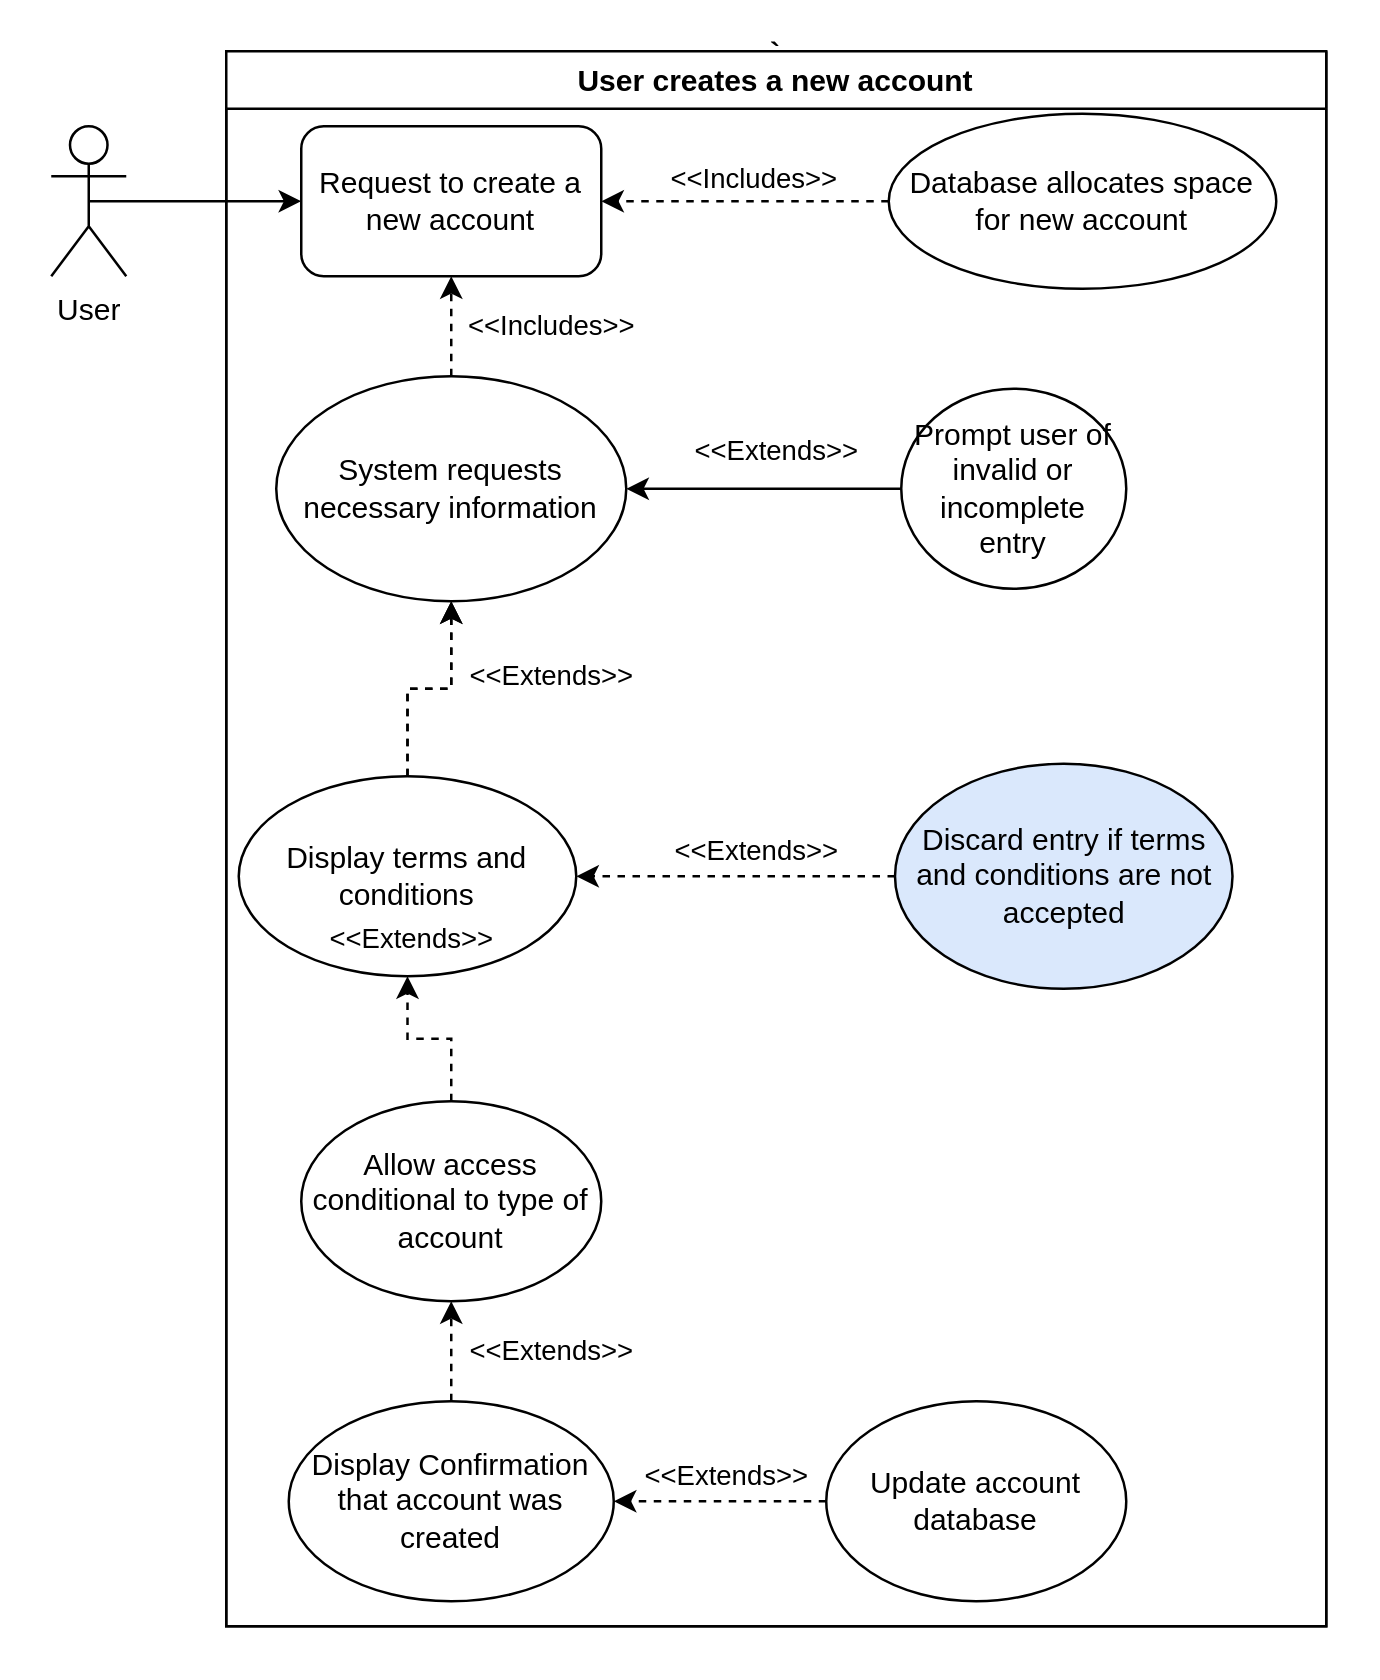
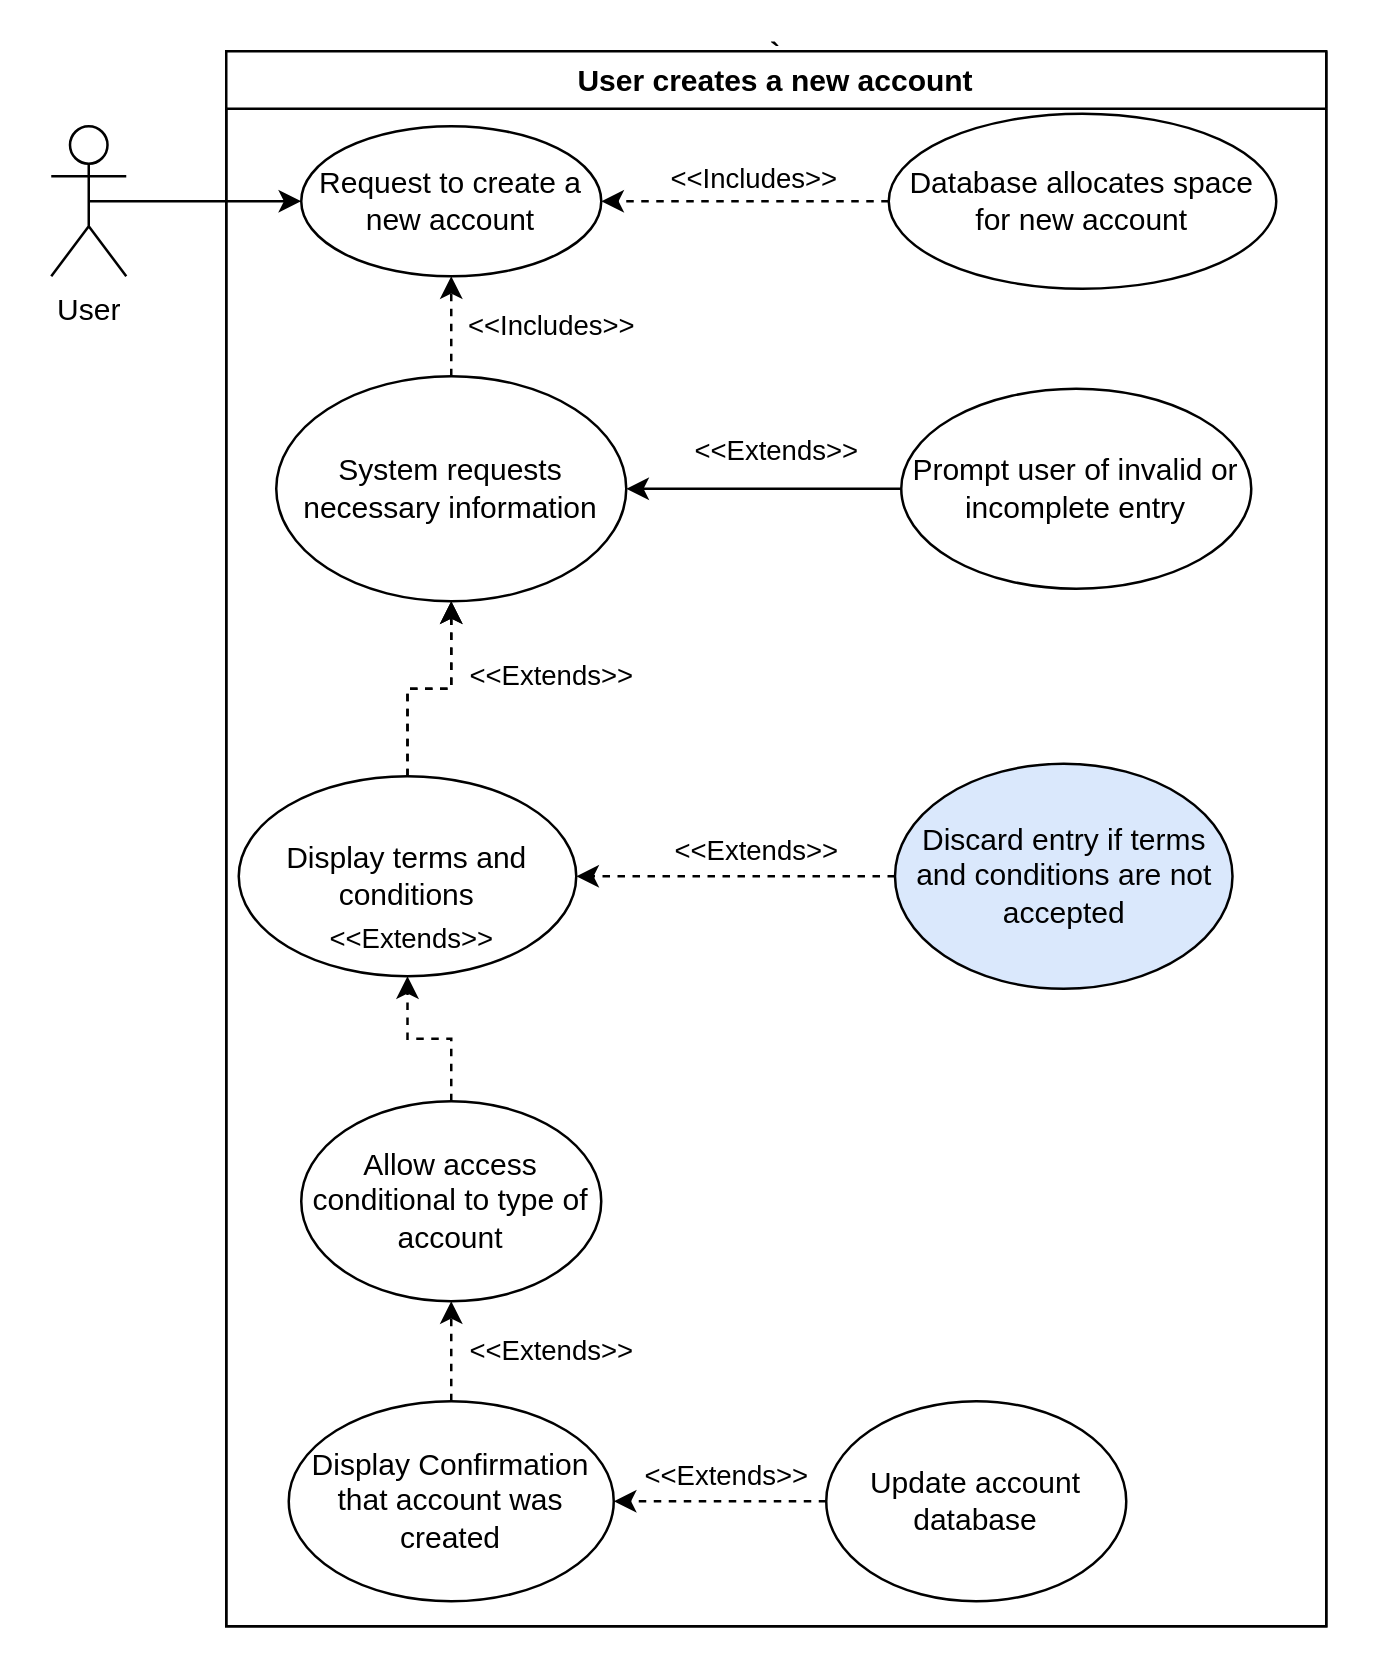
(451, 201) -> (451, 201)
(1014, 489) -> (1076, 489)
